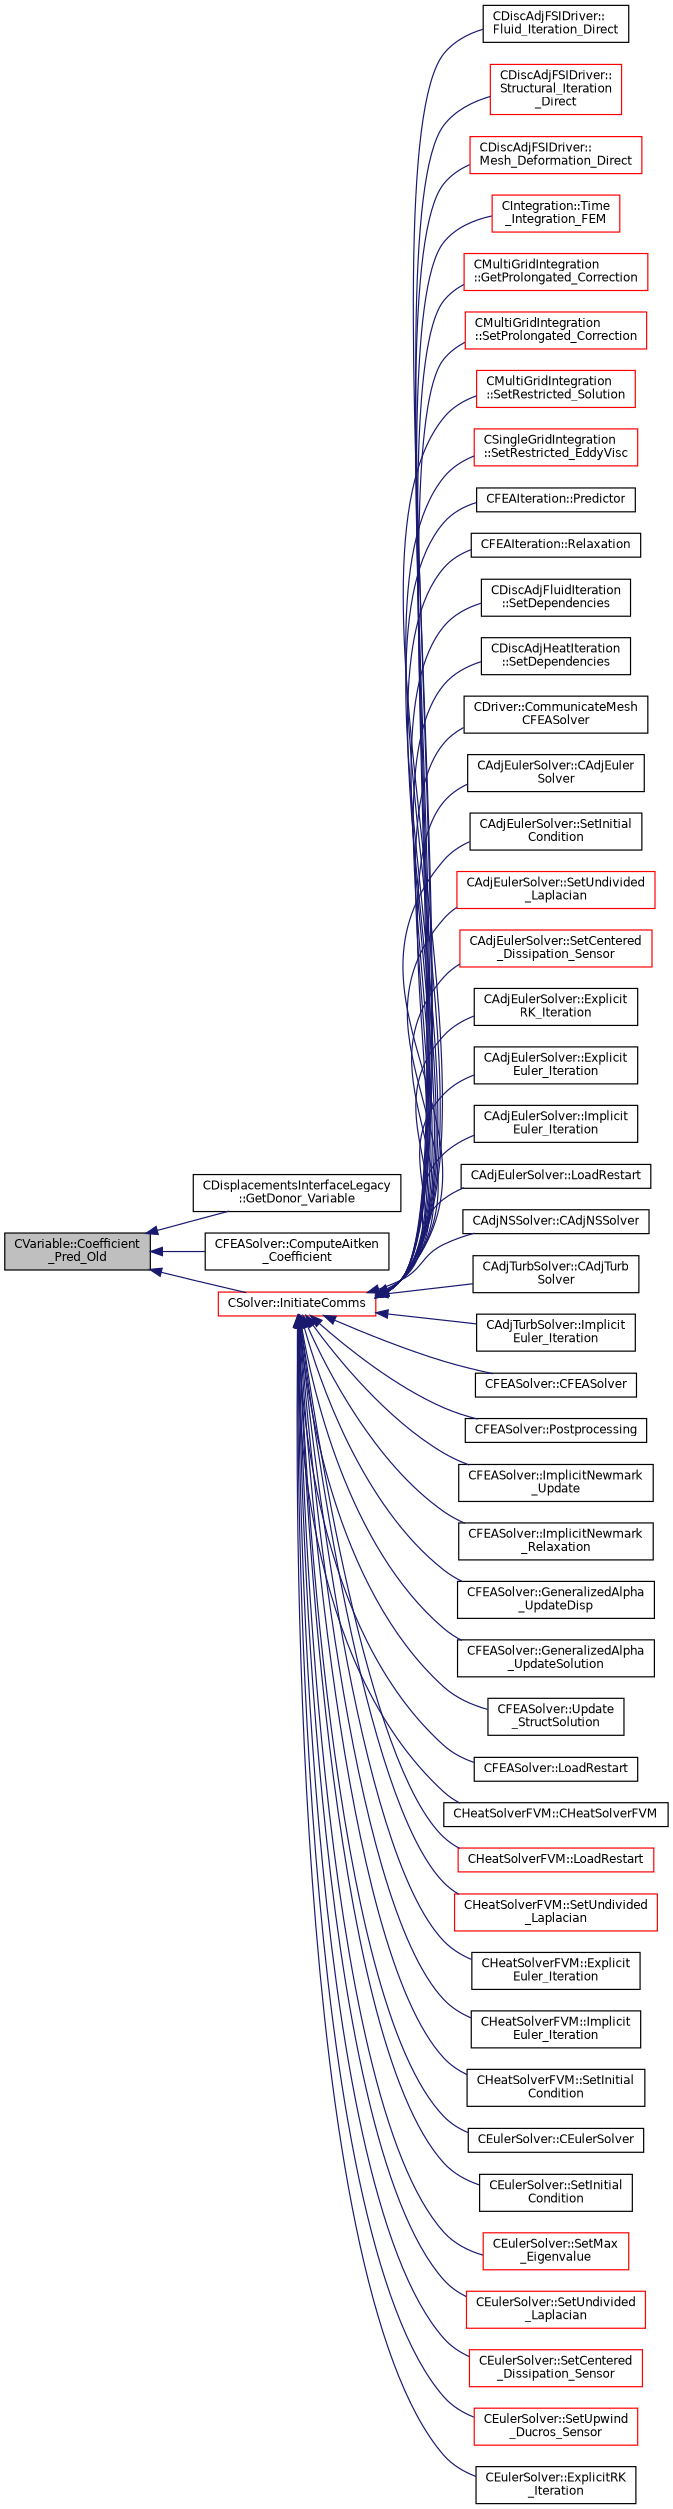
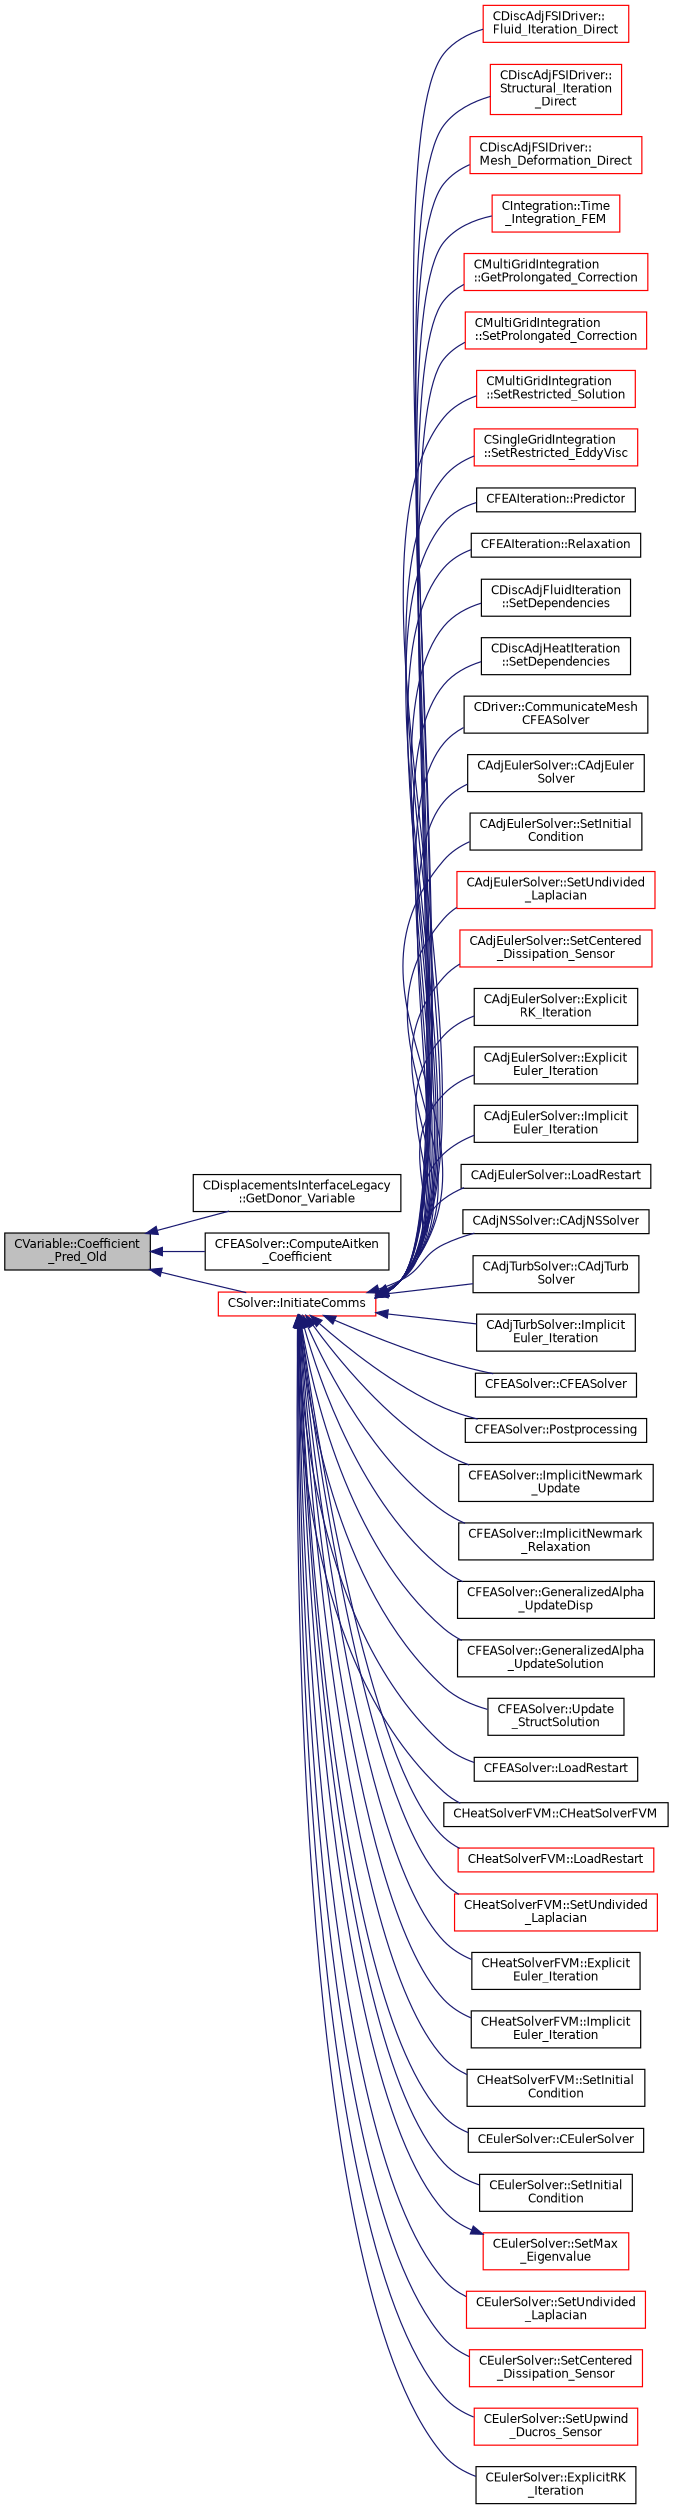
(556, 24) -> (556, 24)
(346, 1932) -> (342, 1884)
